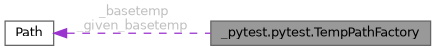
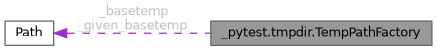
(321, 33) -> (321, 33)
